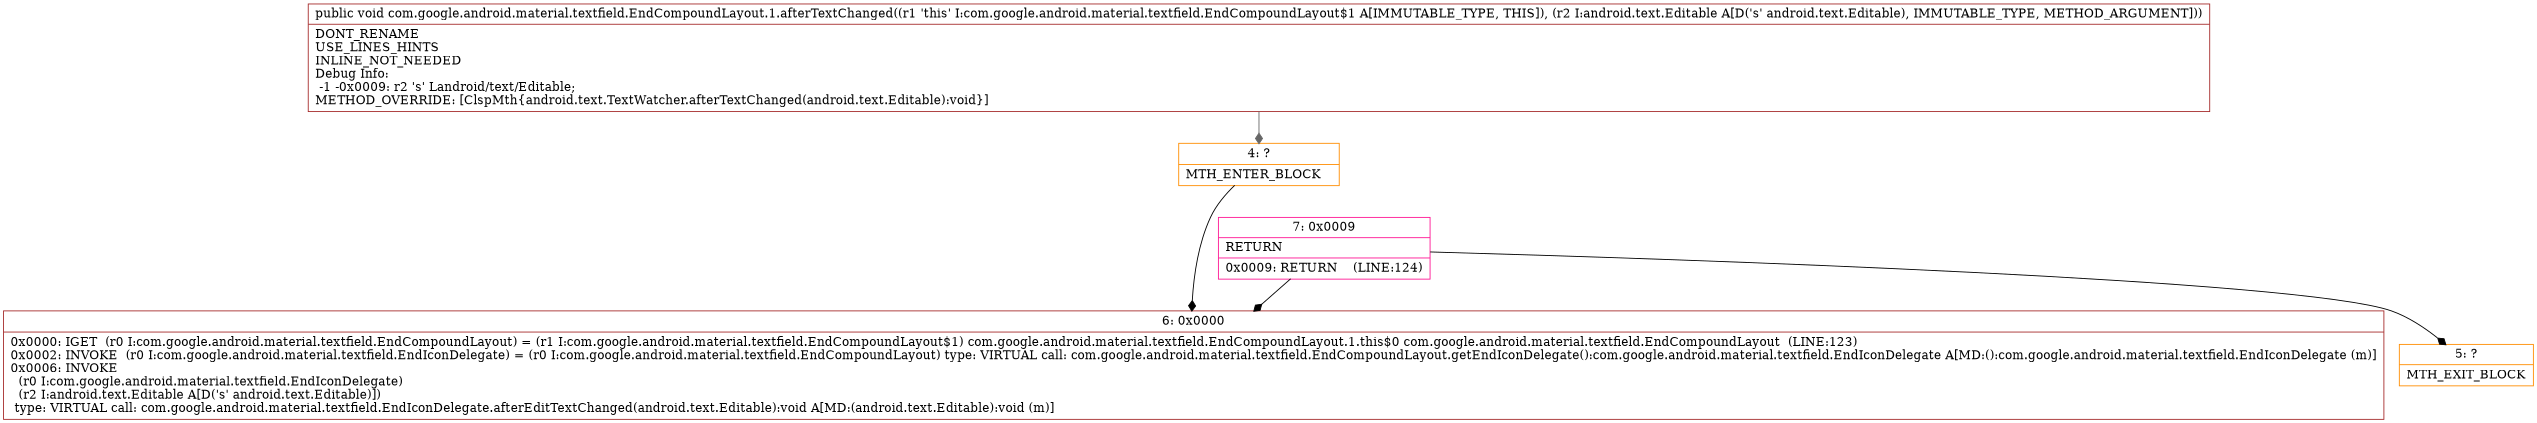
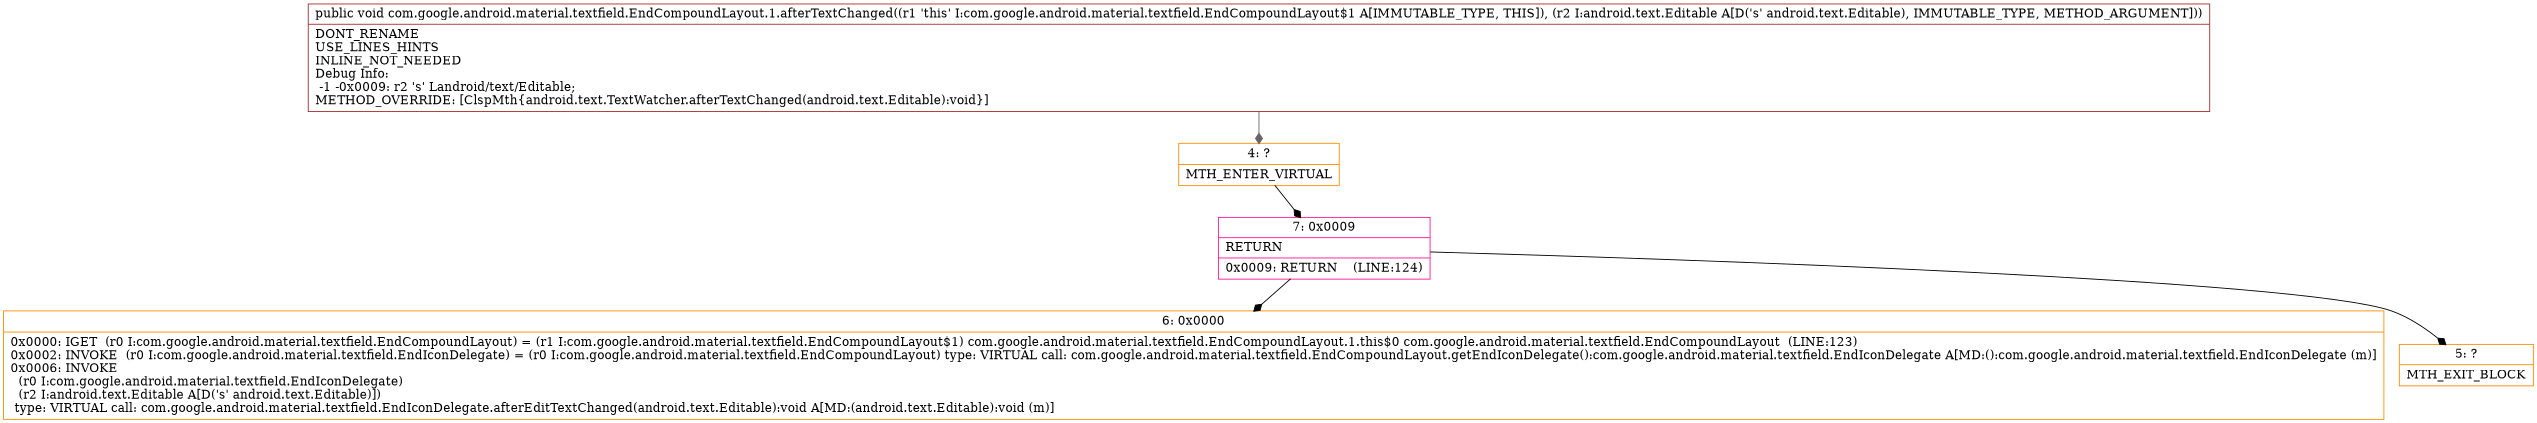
(1254, 175) -> (1259, 175)
(1203, 238) -> (1284, 197)
(1194, 365) -> (1194, 365)
